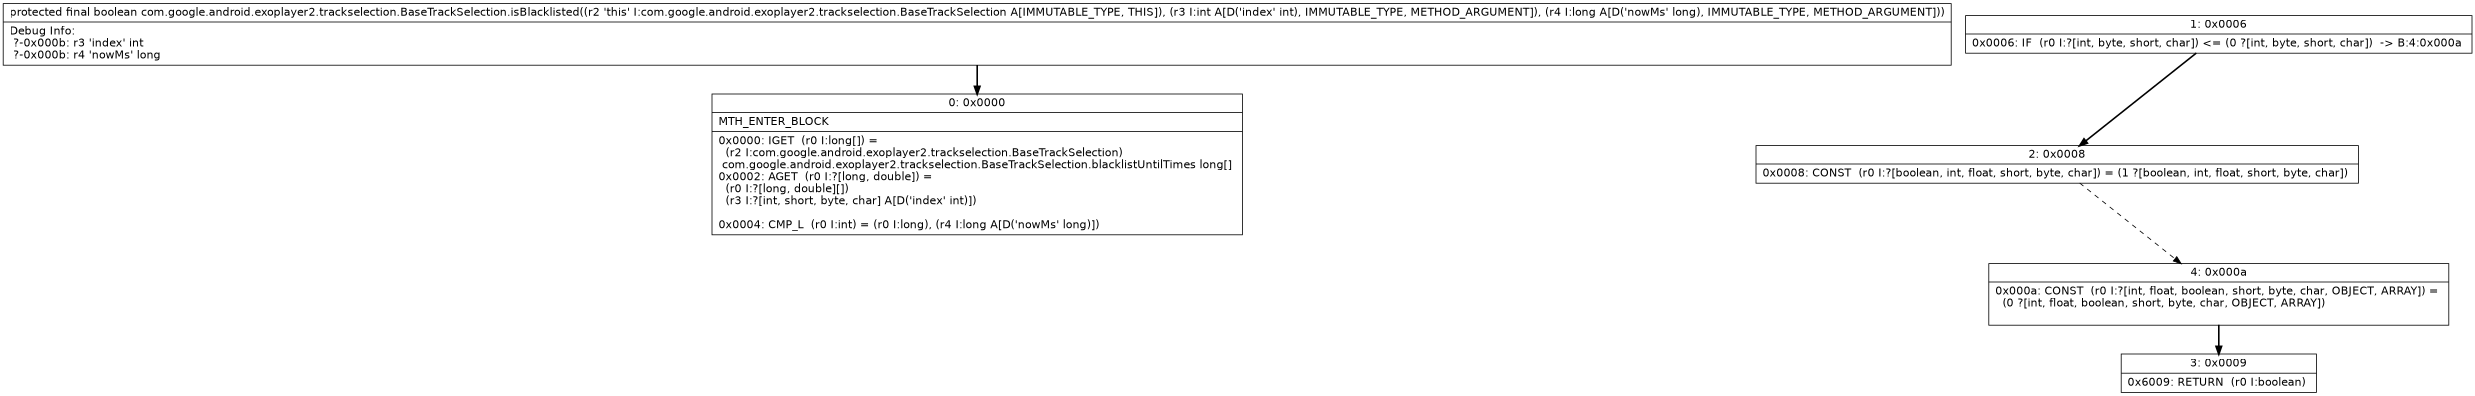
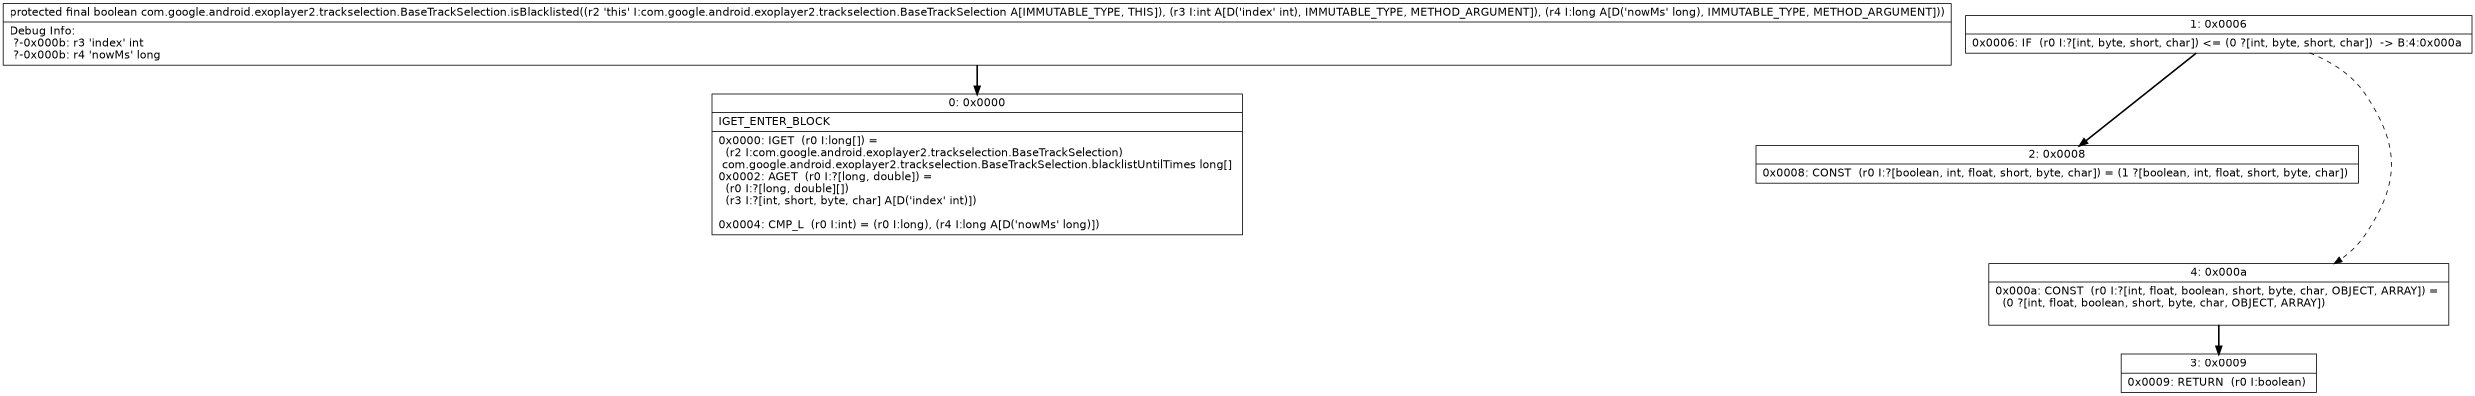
(774, 122) -> (774, 122)
(2127, 221) -> (2390, 147)
(2219, 382) -> (2219, 382)
